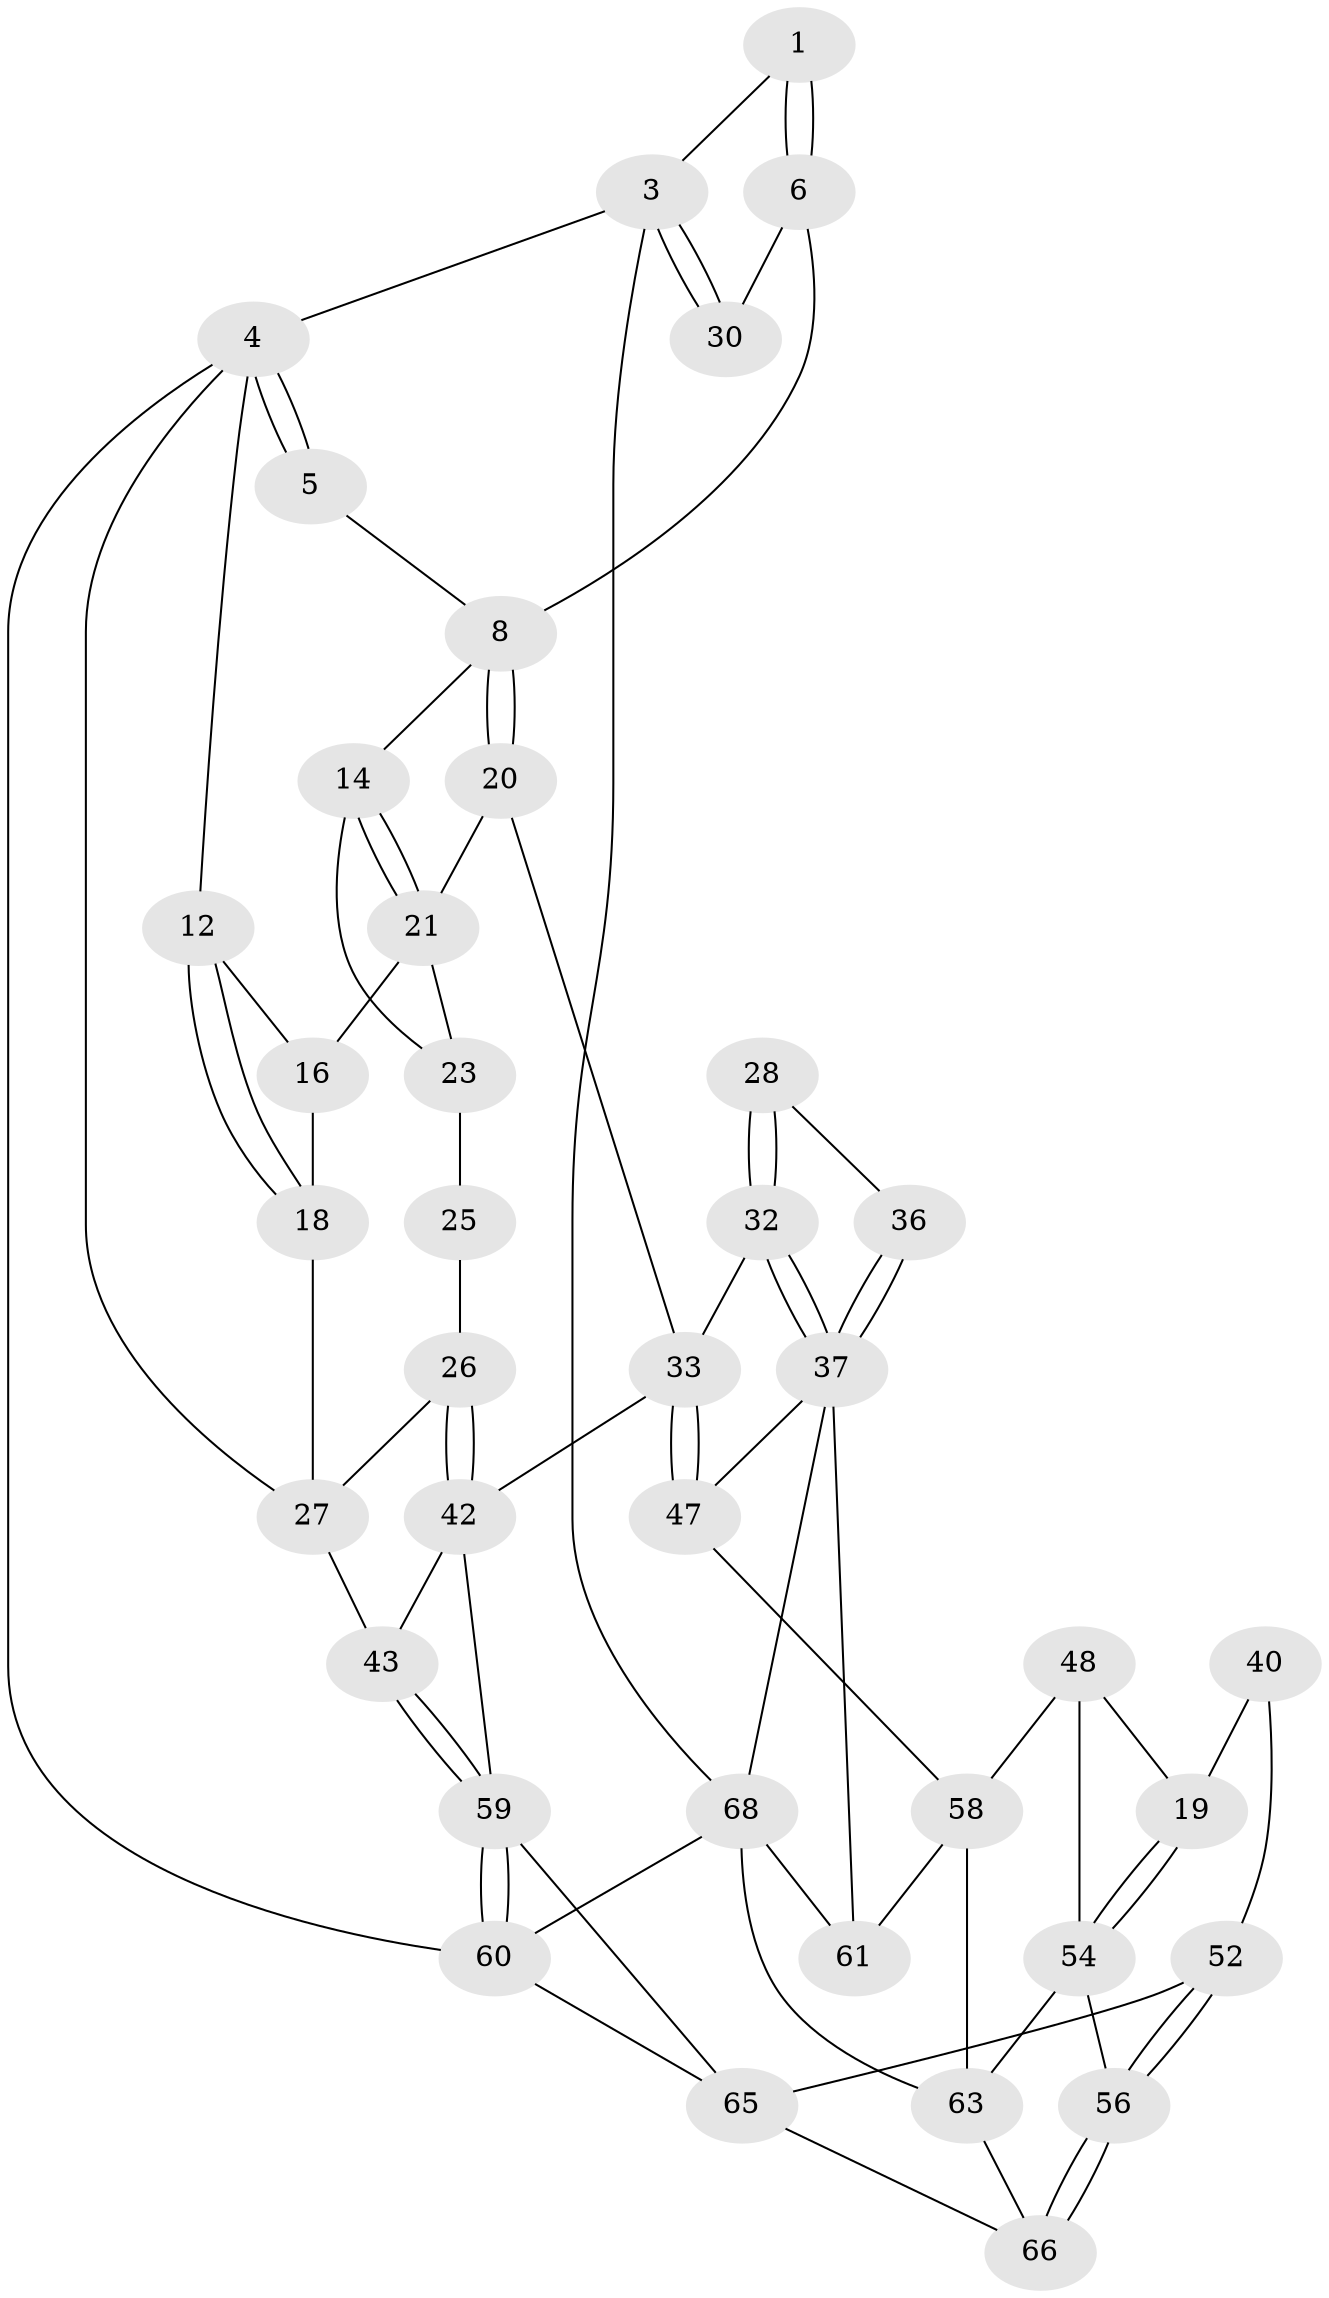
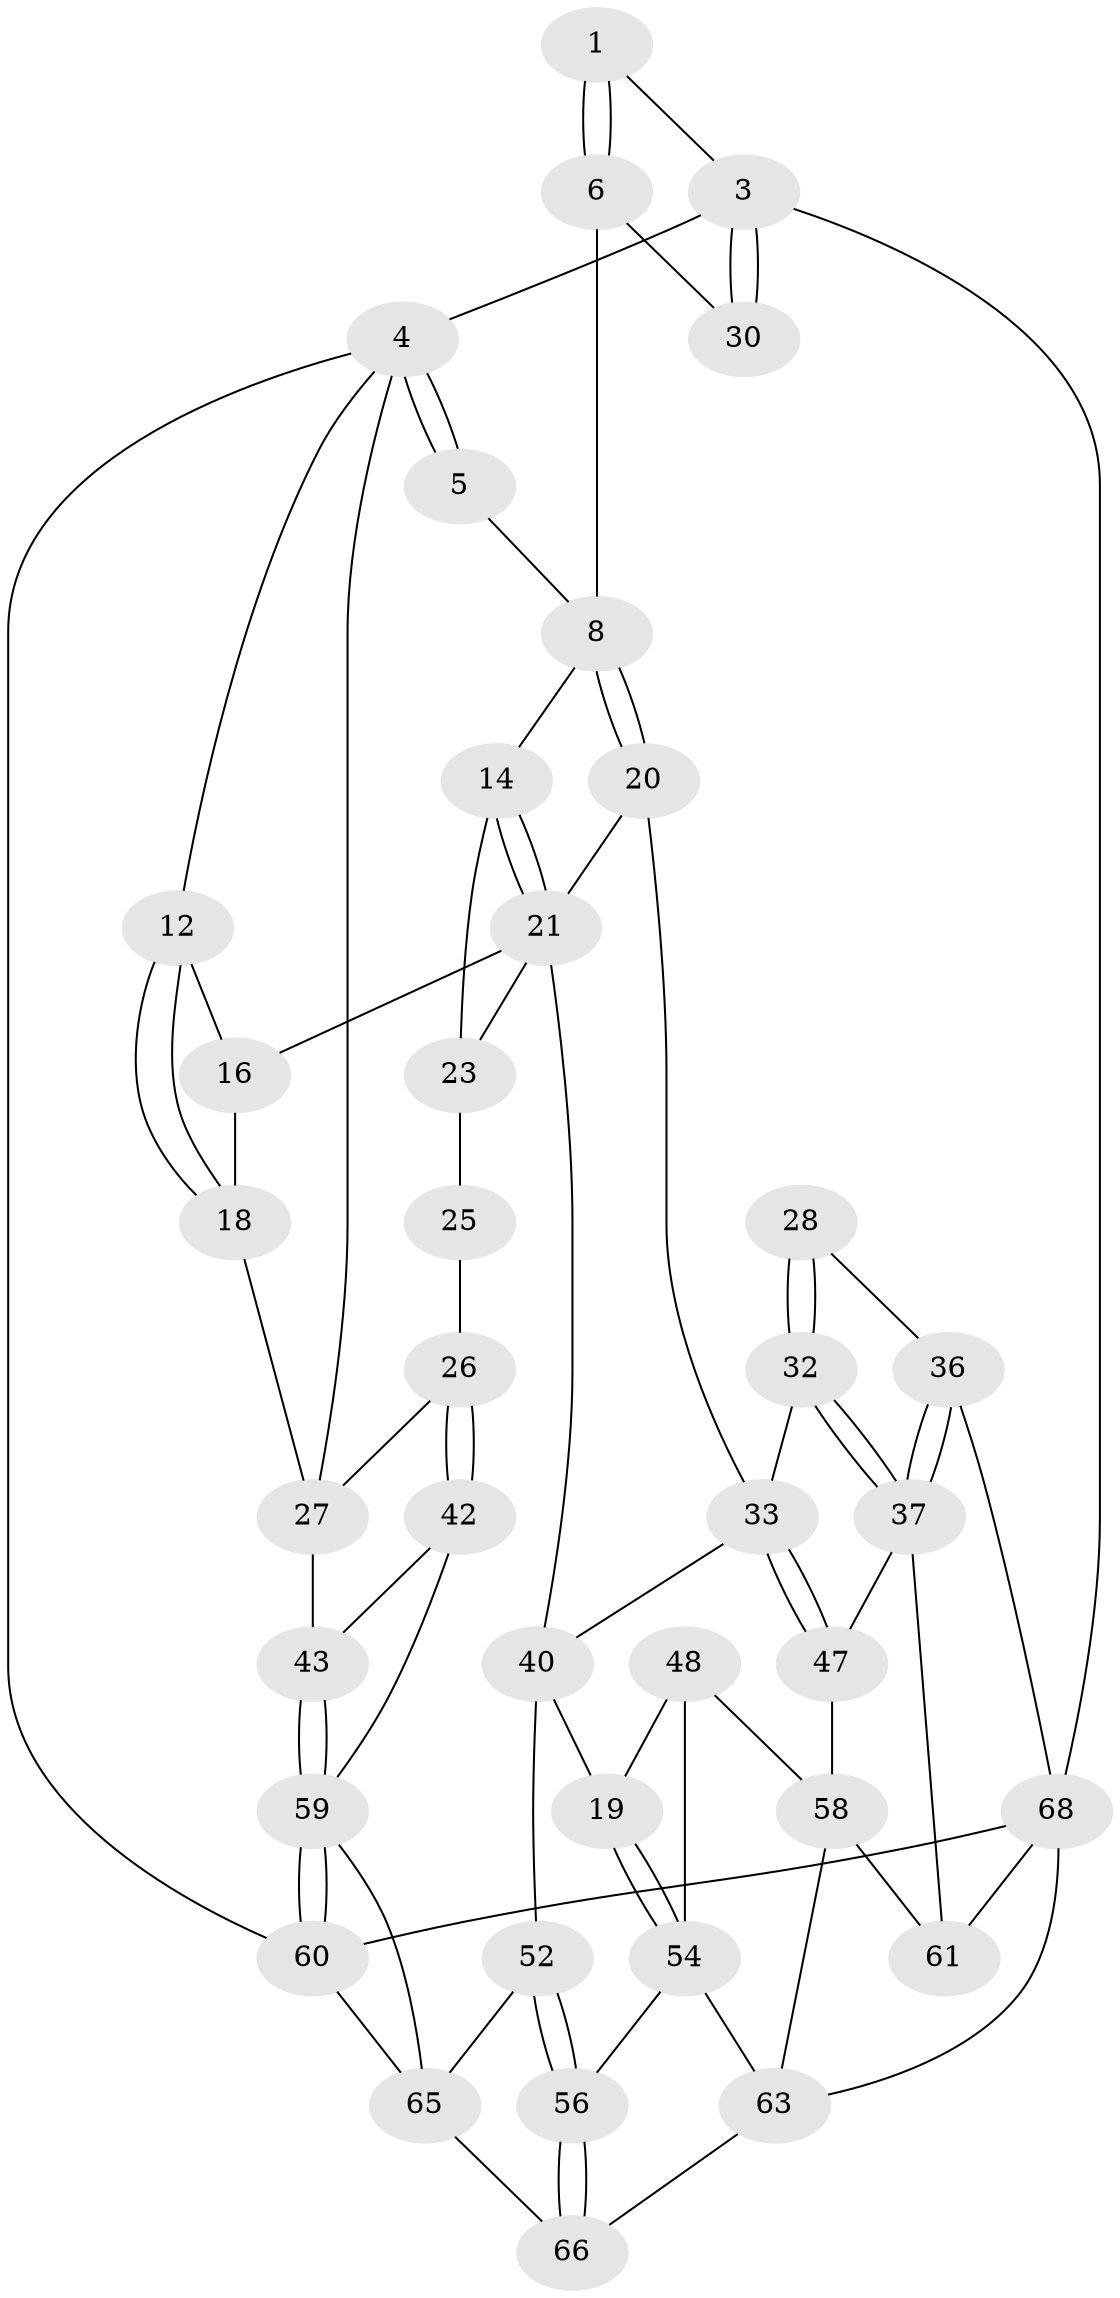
none -> (572, 1297)
(587, 1434) -> (650, 1591)
(787, 1591) -> (1011, 1589)
